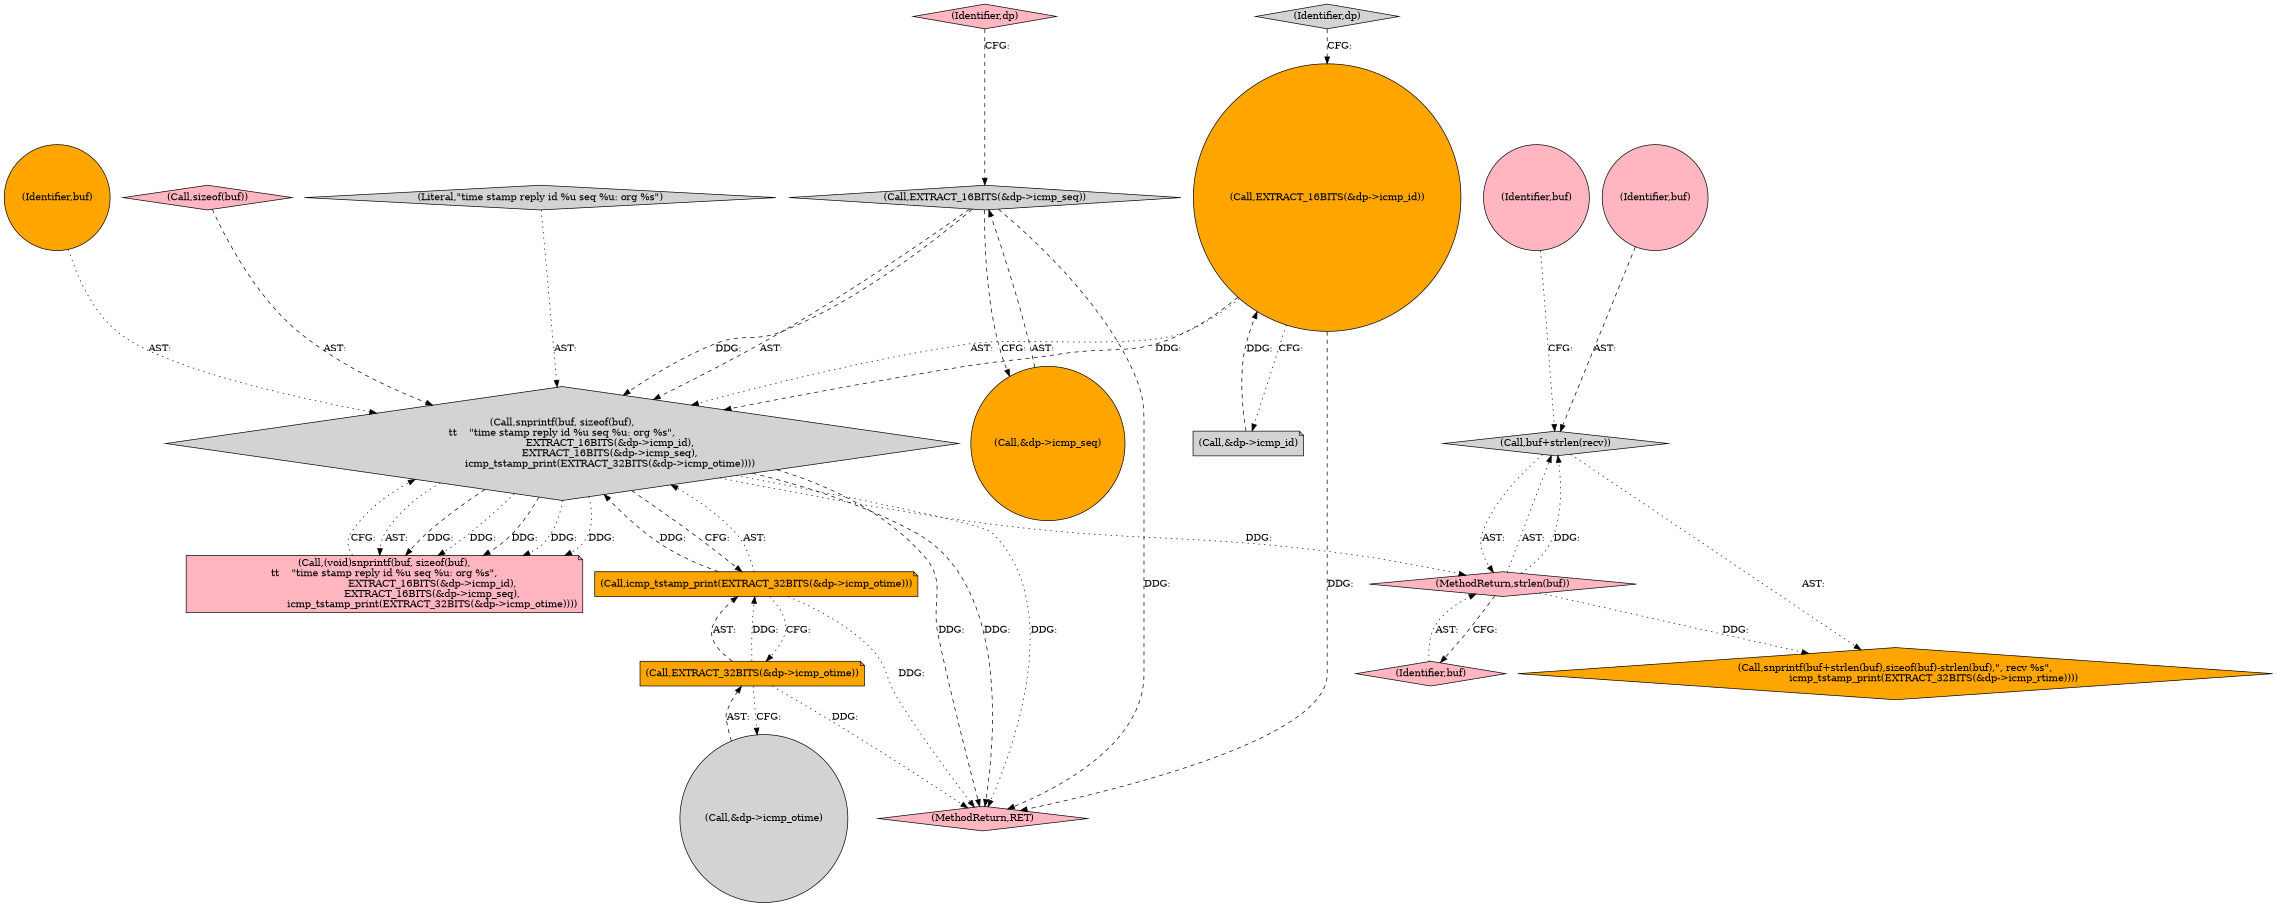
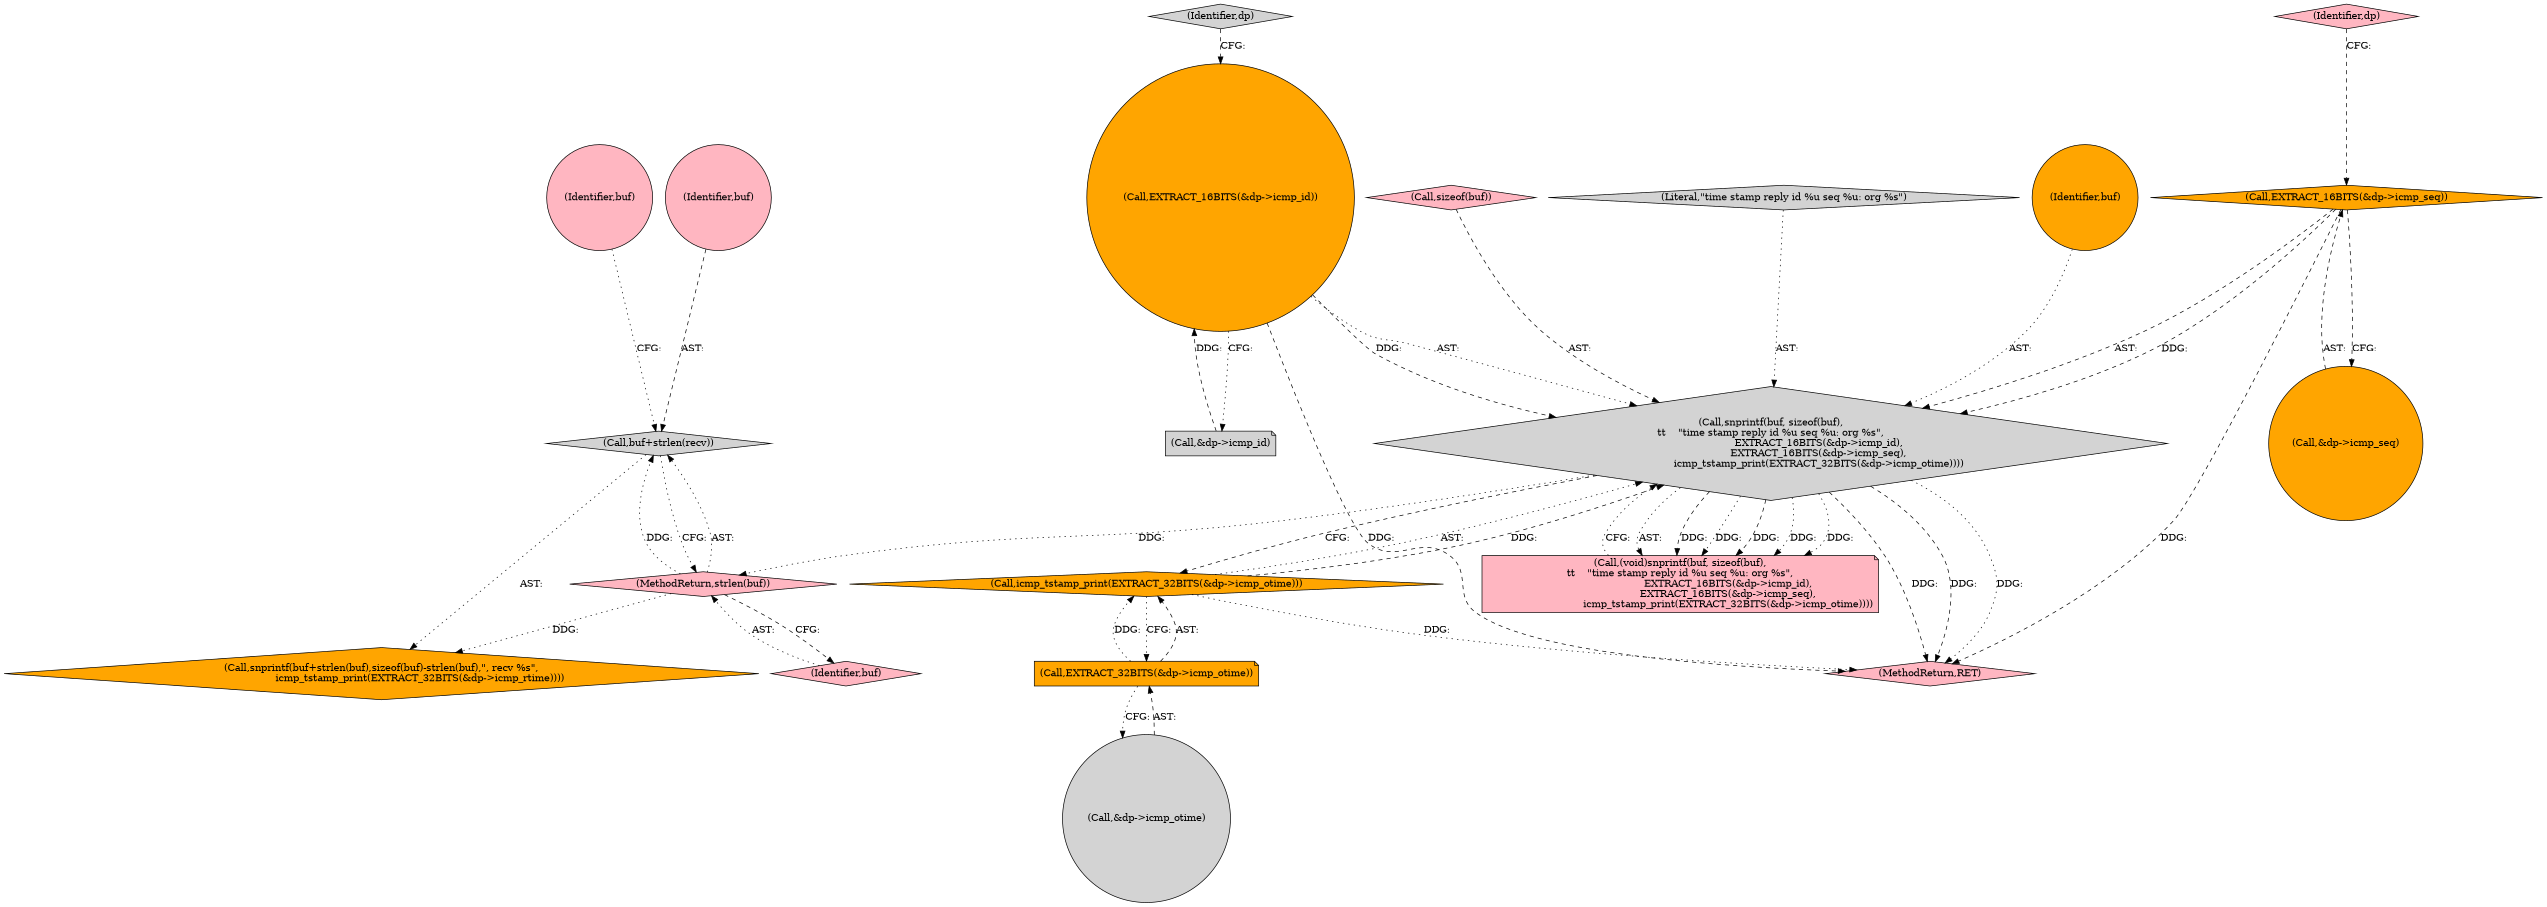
(985, 198) -> (2346, 198)
(1495, 538) -> (696, 538)
(756, 584) -> (1146, 584)
(868, 744) -> none
